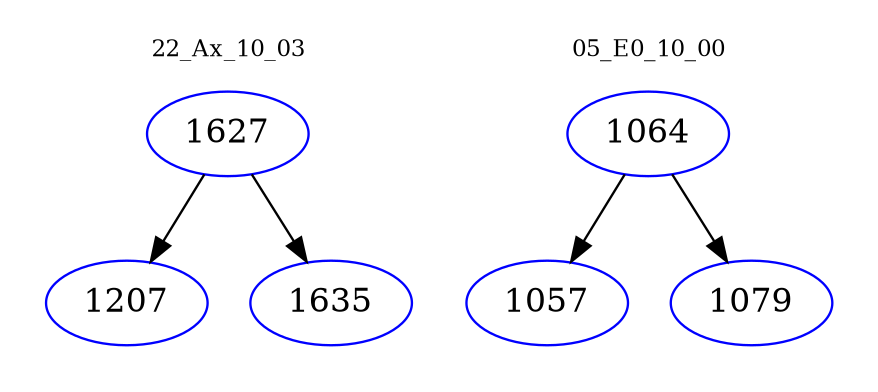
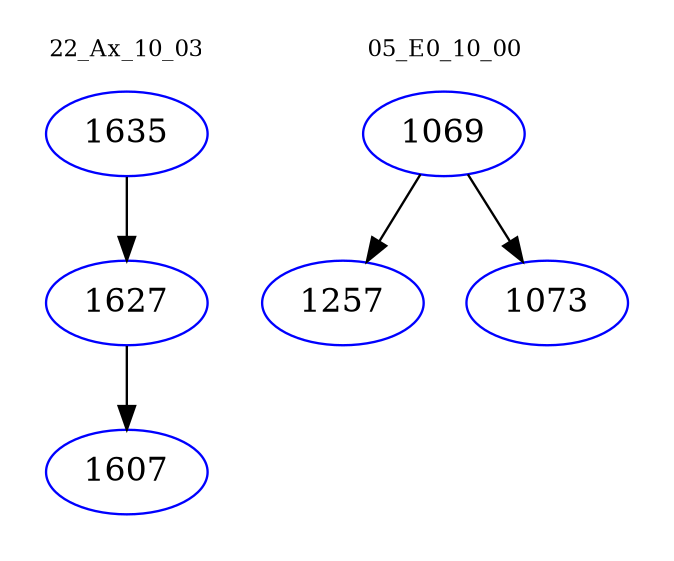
(648, 134) -> (444, 134)
(273, 208) -> (127, 207)
(127, 303) -> (127, 472)
(547, 303) -> (343, 303)
(752, 303) -> (547, 303)
